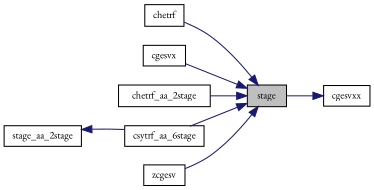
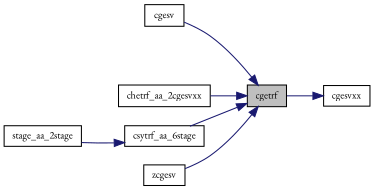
(164, 15) -> (164, 15)
(164, 56) -> none
(164, 96) -> (164, 96)
(267, 96) -> (267, 96)
(108, 129) -> (98, 143)
